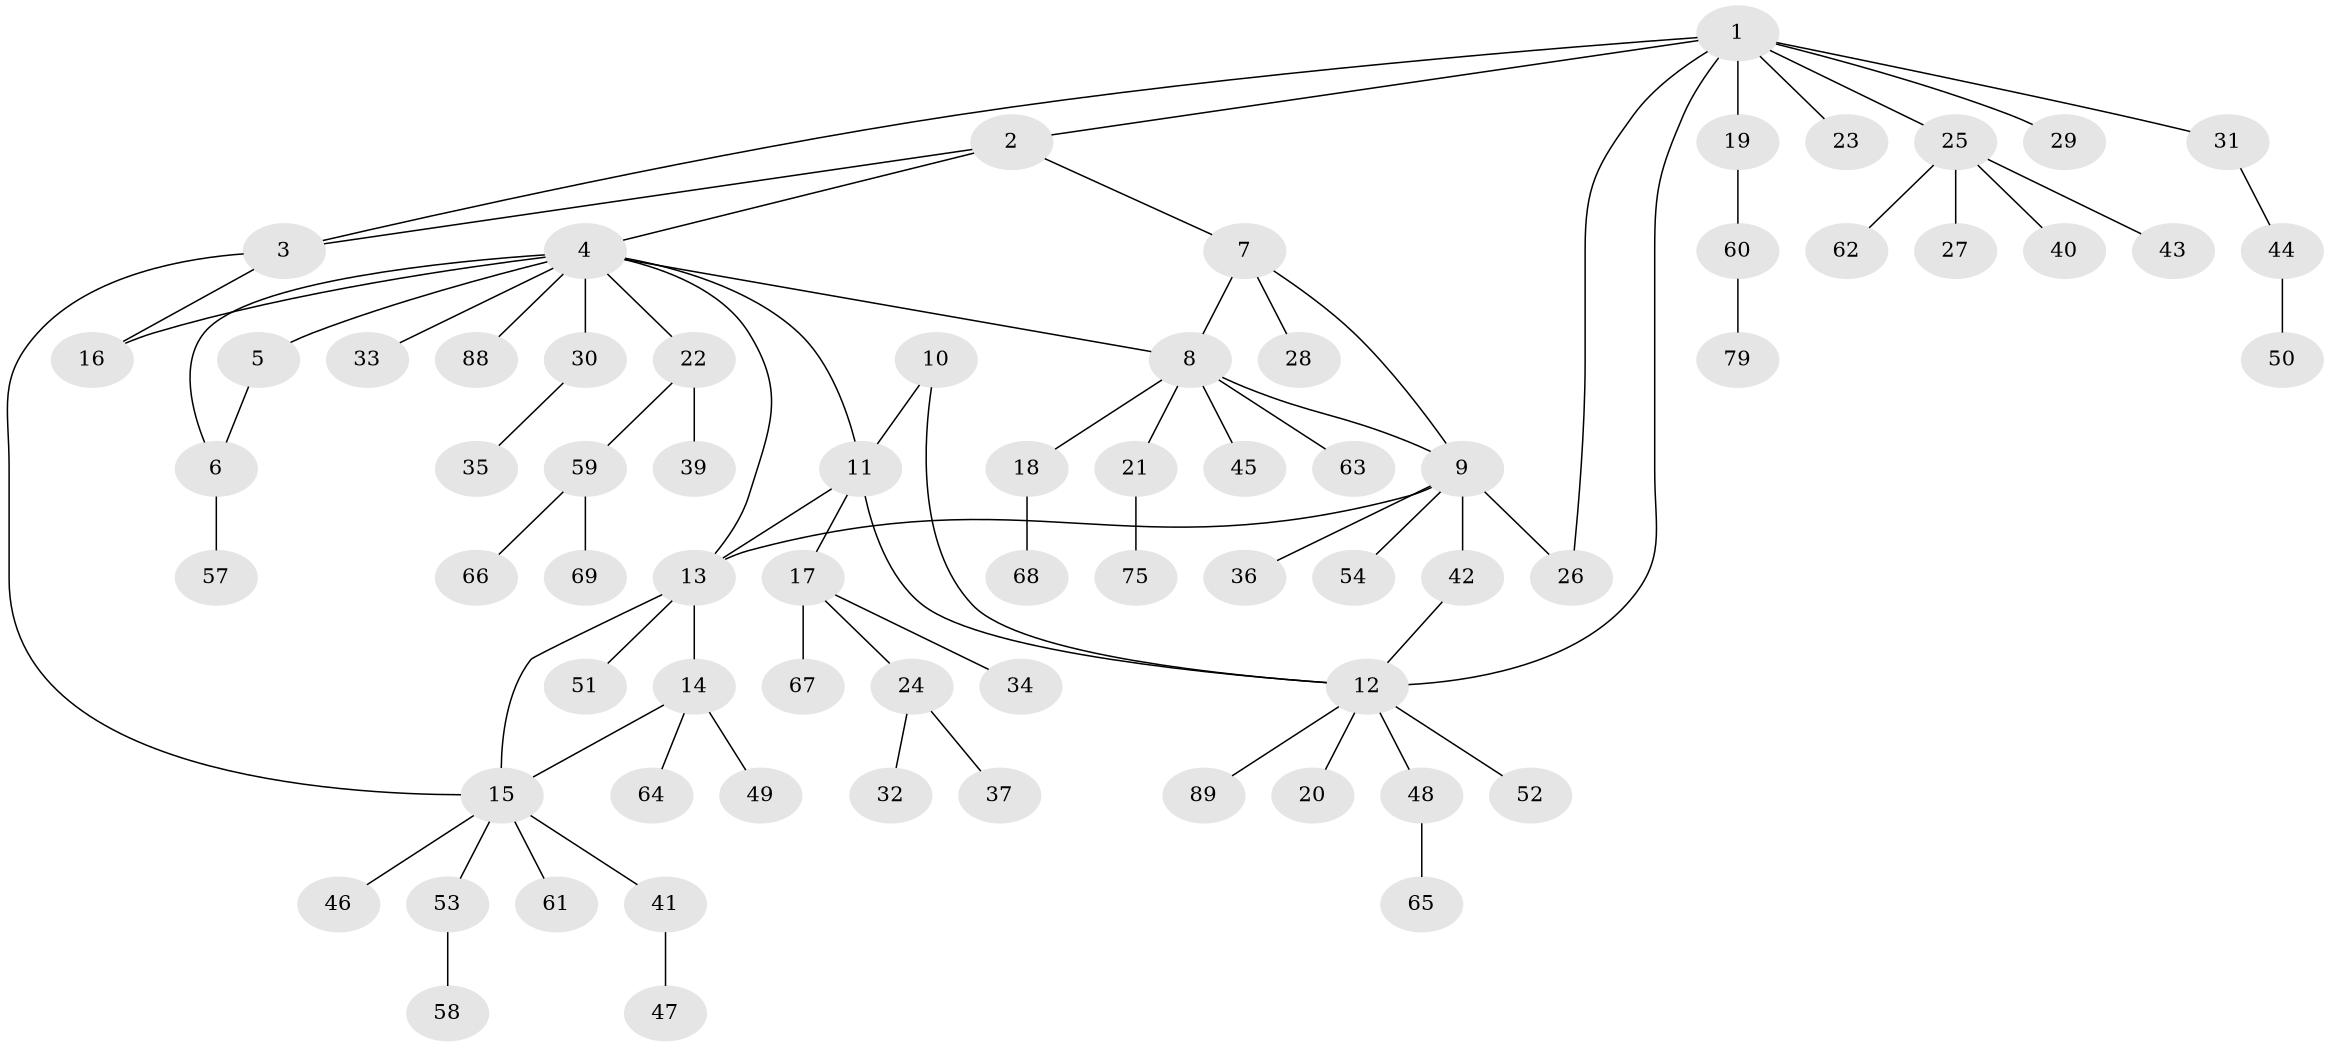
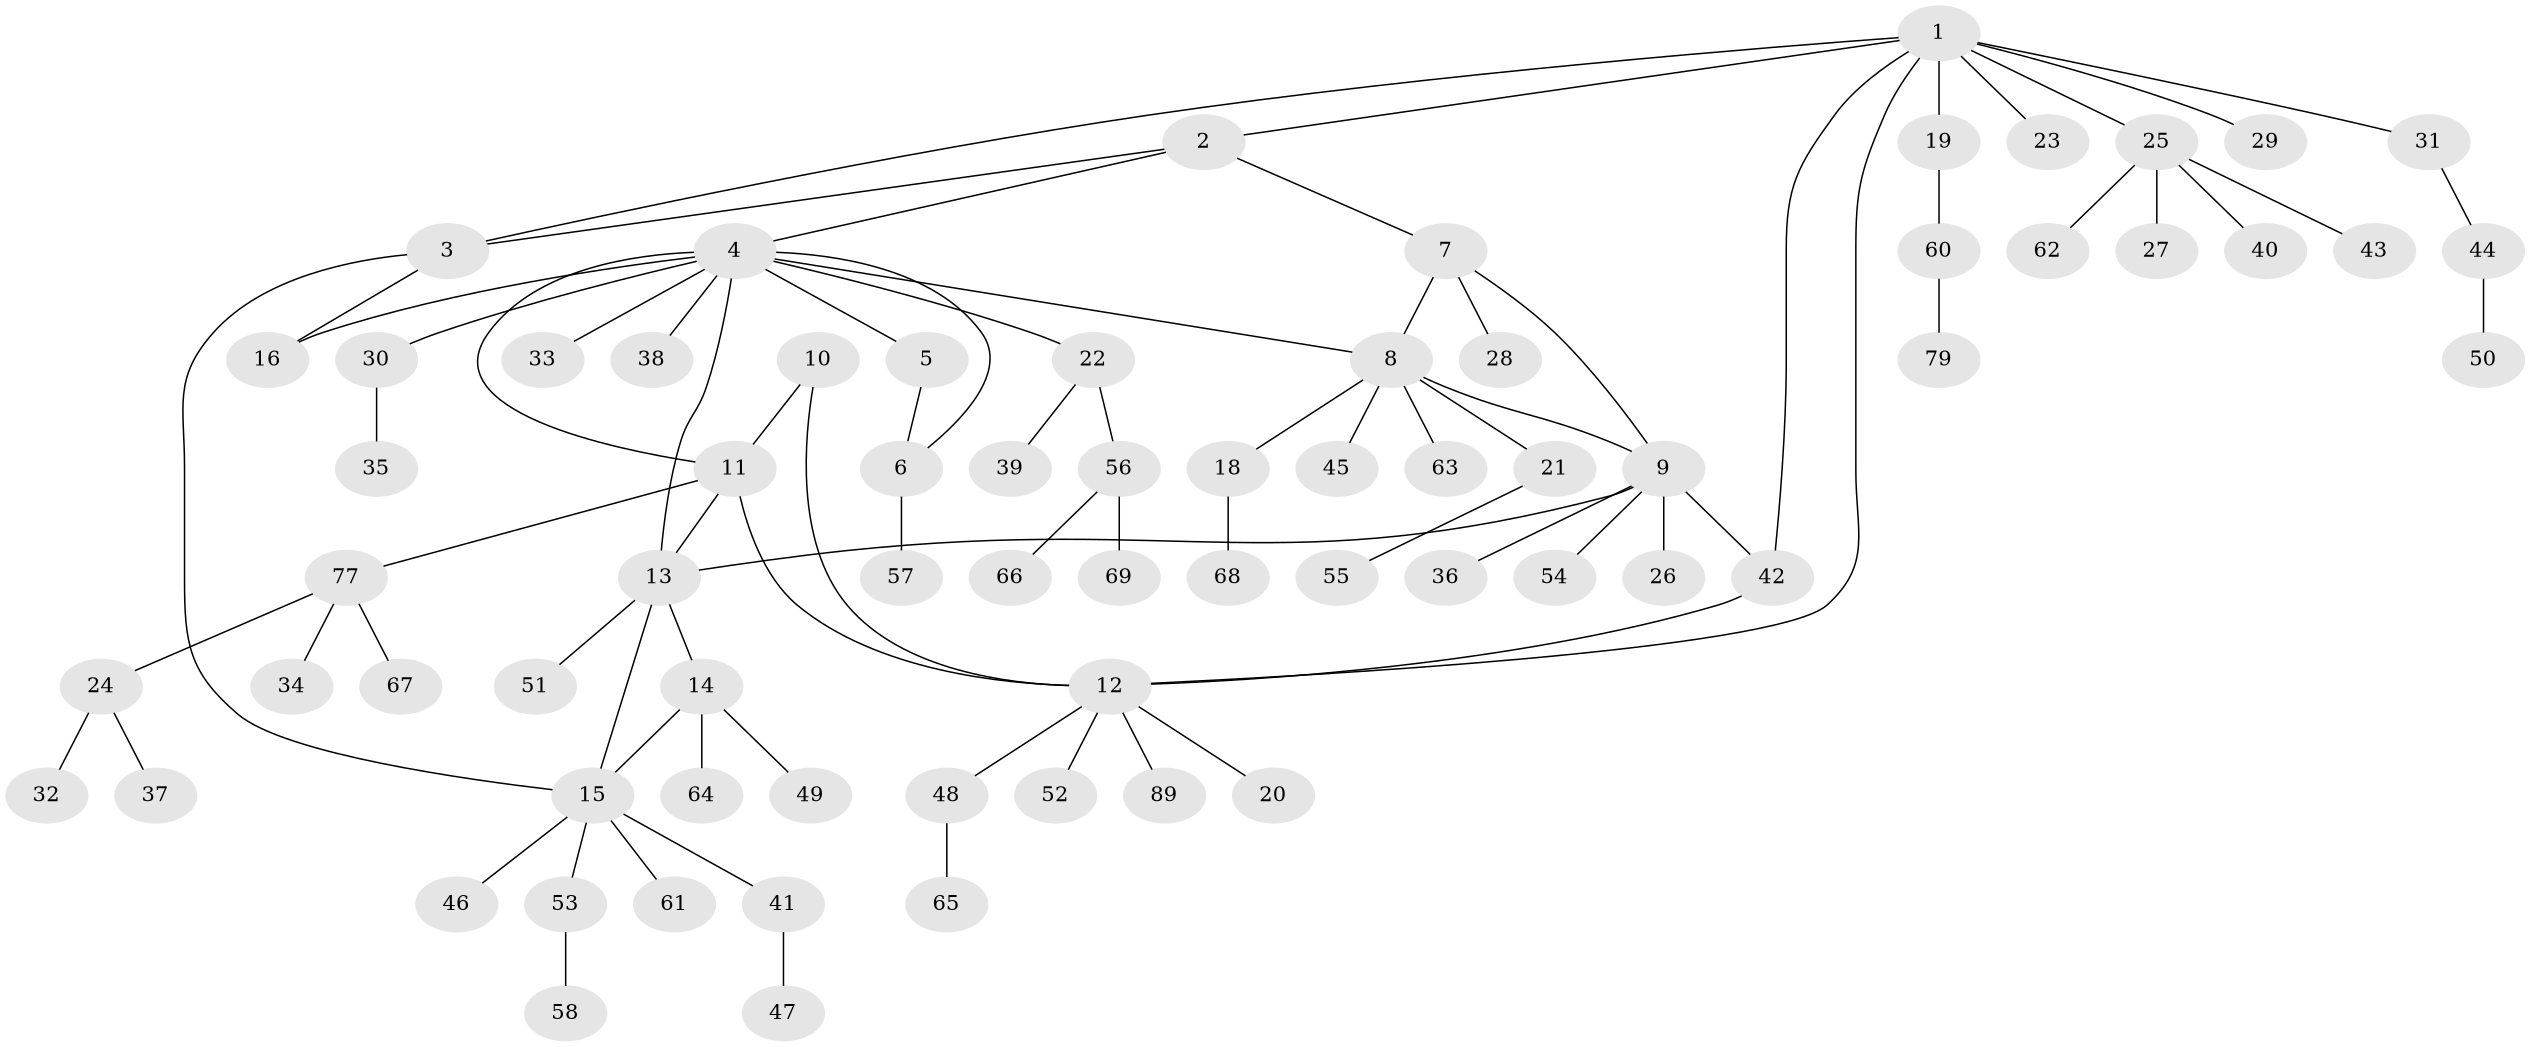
(1585, 278) -> (1786, 278)
(476, 360) -> (652, 360)
(585, 469) -> (1119, 469)
(803, 578) -> (346, 578)
(1136, 578) -> (1337, 578)
